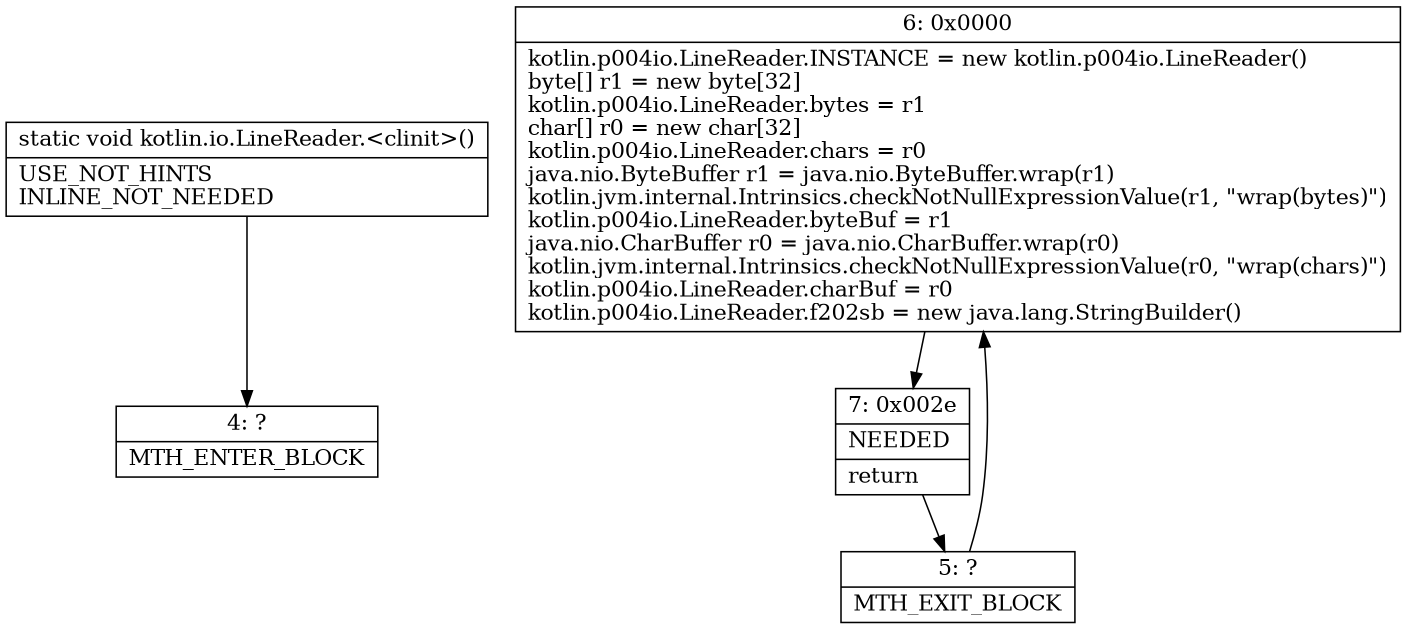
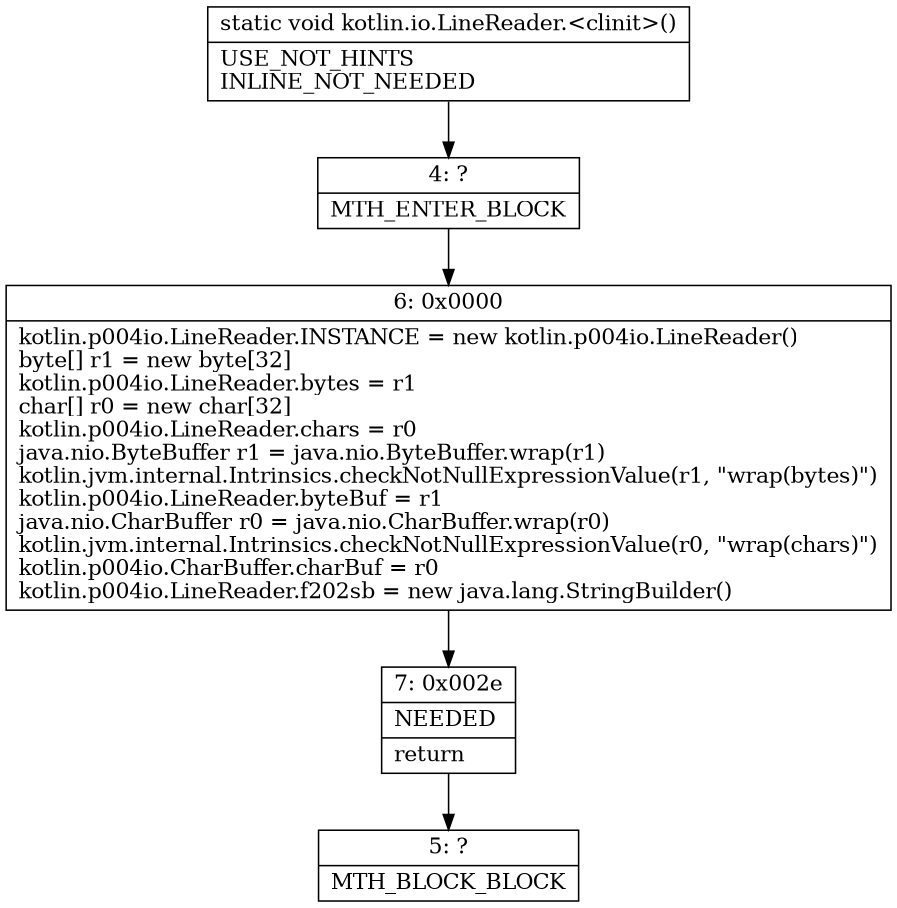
(741, 290) -> (229, 569)
(987, 450) -> (449, 249)
(958, 604) -> (449, 883)
